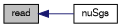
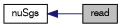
(61, 14) -> (70, 14)
